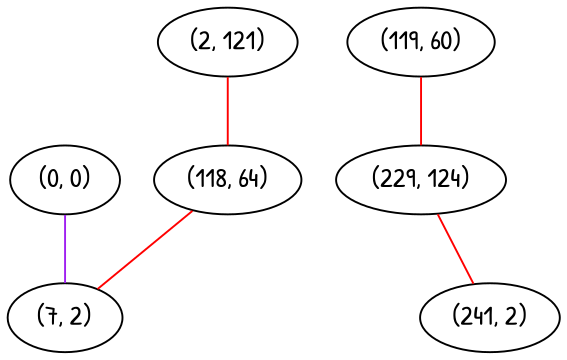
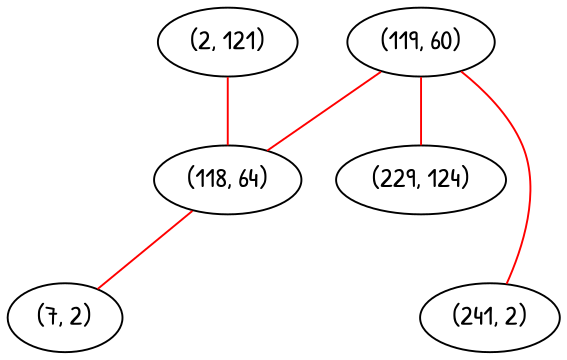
none -> (324, 111)
(65, 180) -> none
(456, 249) -> (528, 168)
